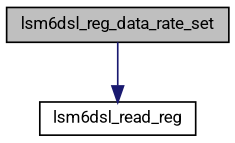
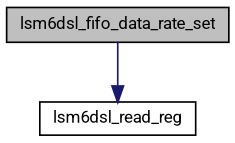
(118, 25) -> (118, 25)
